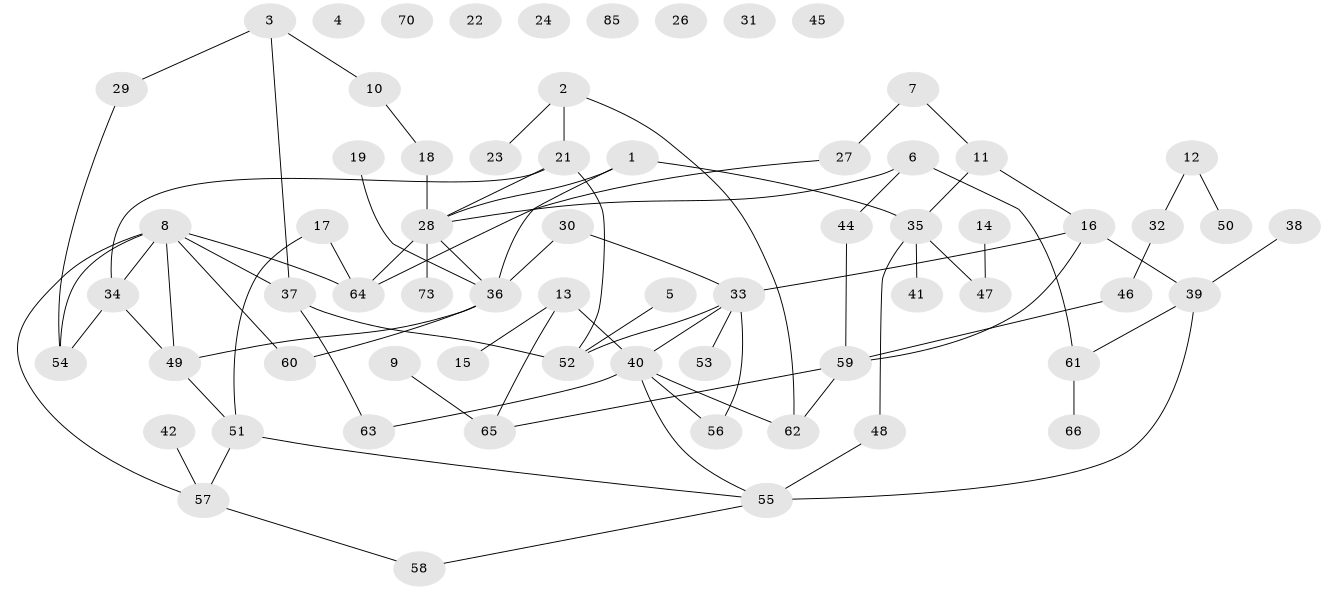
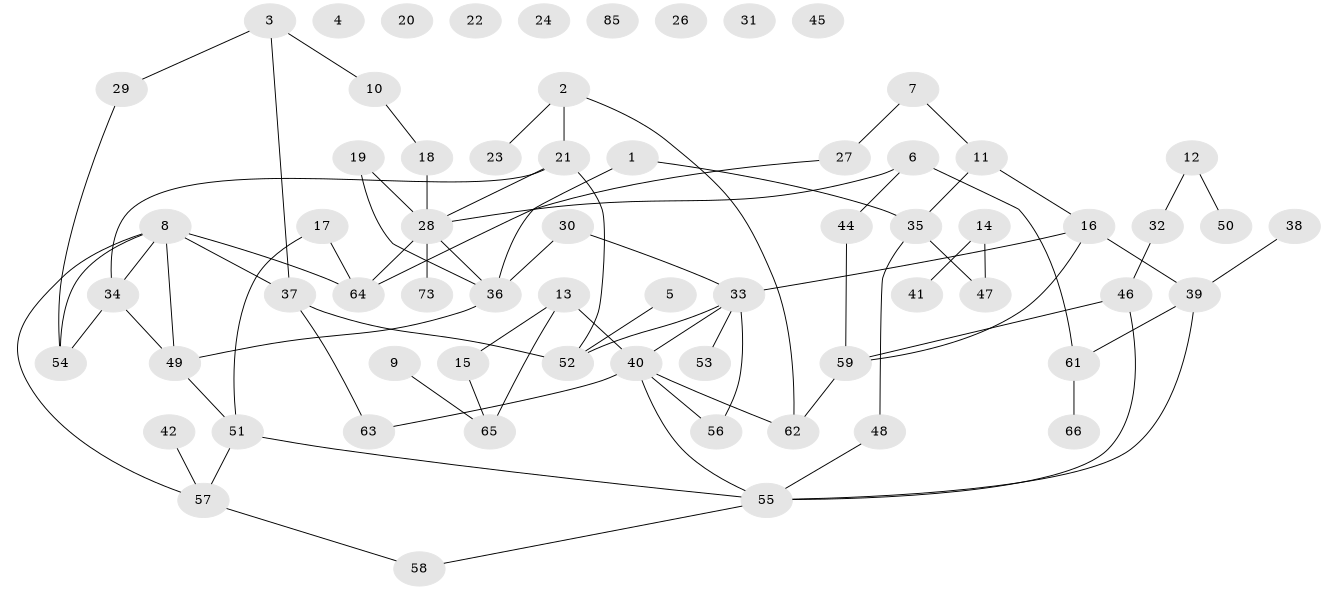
(407, 21) -> (407, 21)
(530, 193) -> (393, 192)
(916, 257) -> (946, 266)
(290, 363) -> none
(660, 399) -> (477, 398)
none -> (1092, 460)
